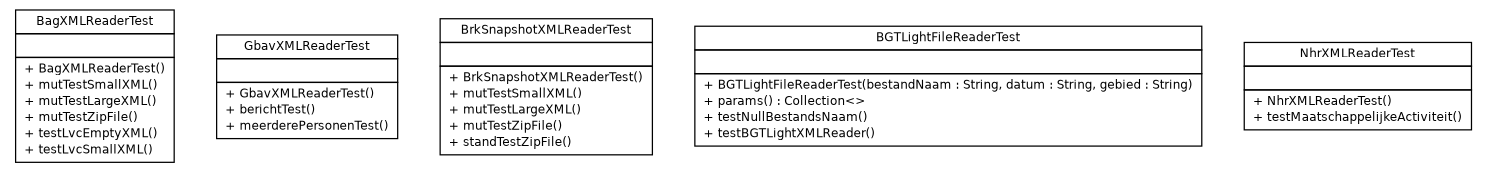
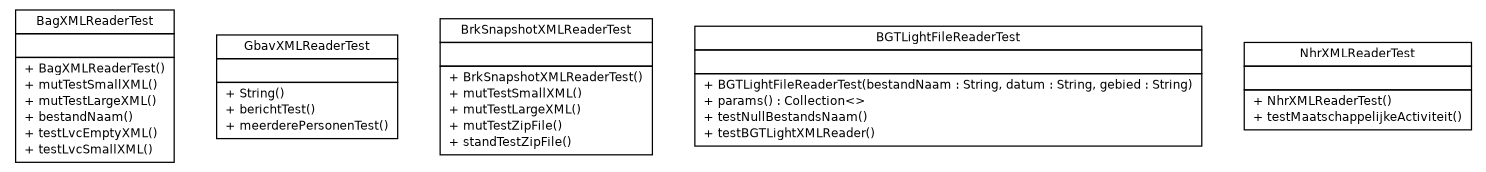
(300, 94) -> (255, 94)
(81, 117) -> (79, 117)
